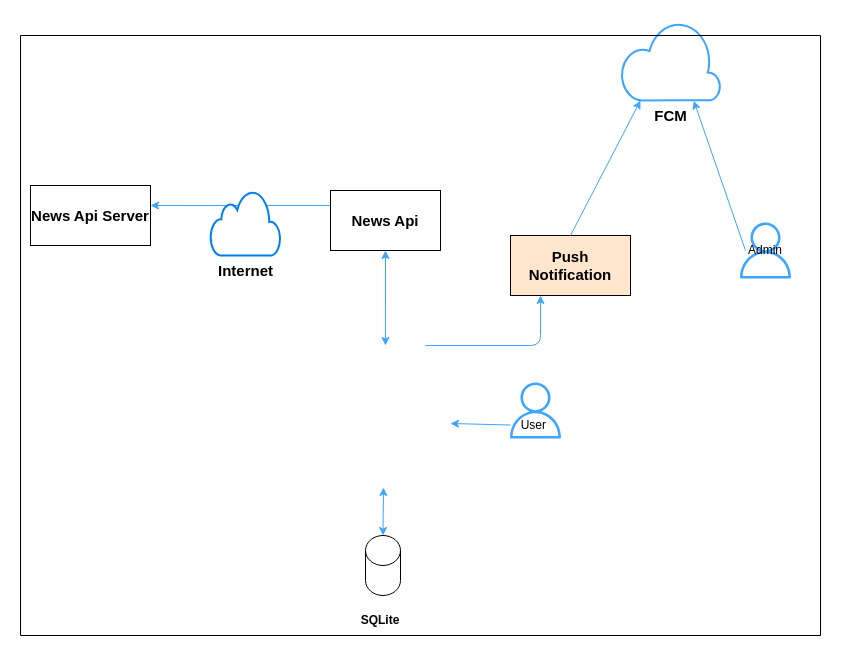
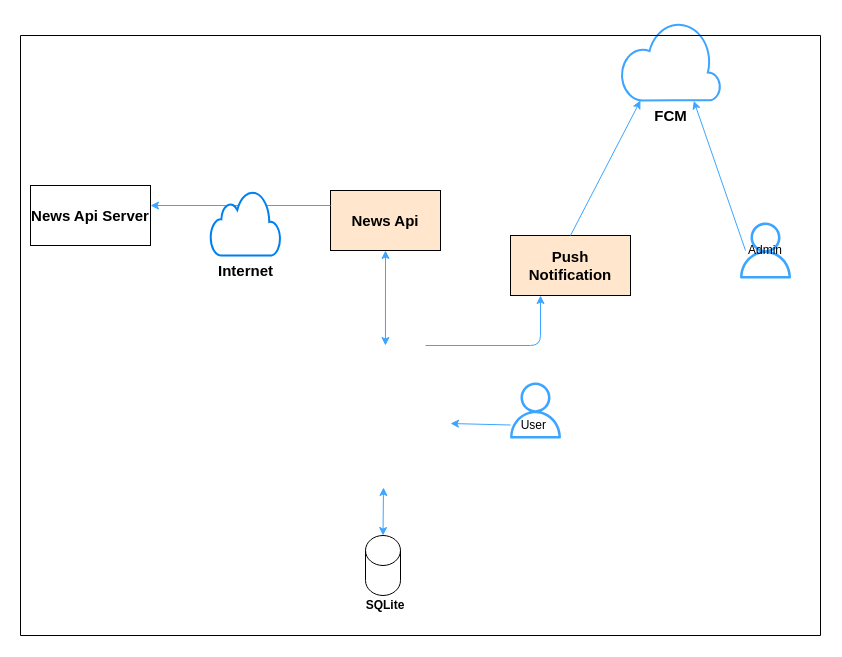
(386, 221) -> (386, 221)
(381, 621) -> (386, 606)
